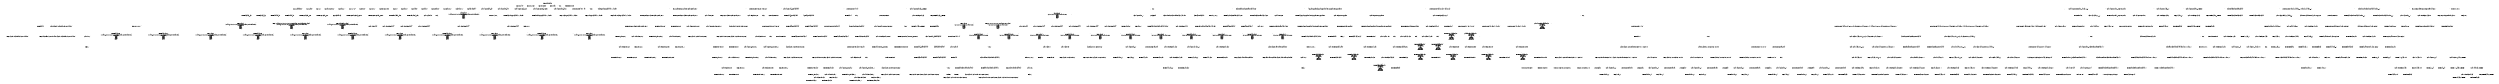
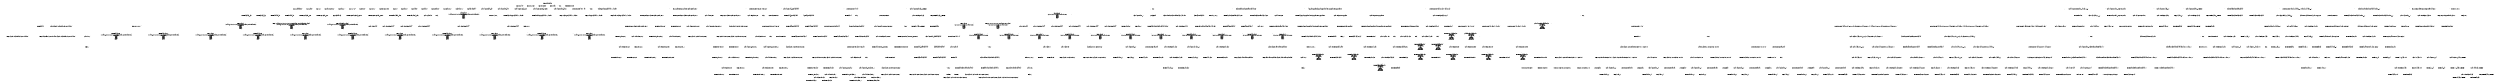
(1936, 47) -> (1936, 47)
